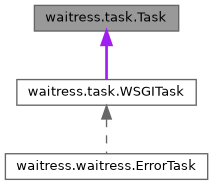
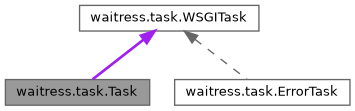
(107, 62) -> (118, 59)
(107, 167) -> (262, 92)
